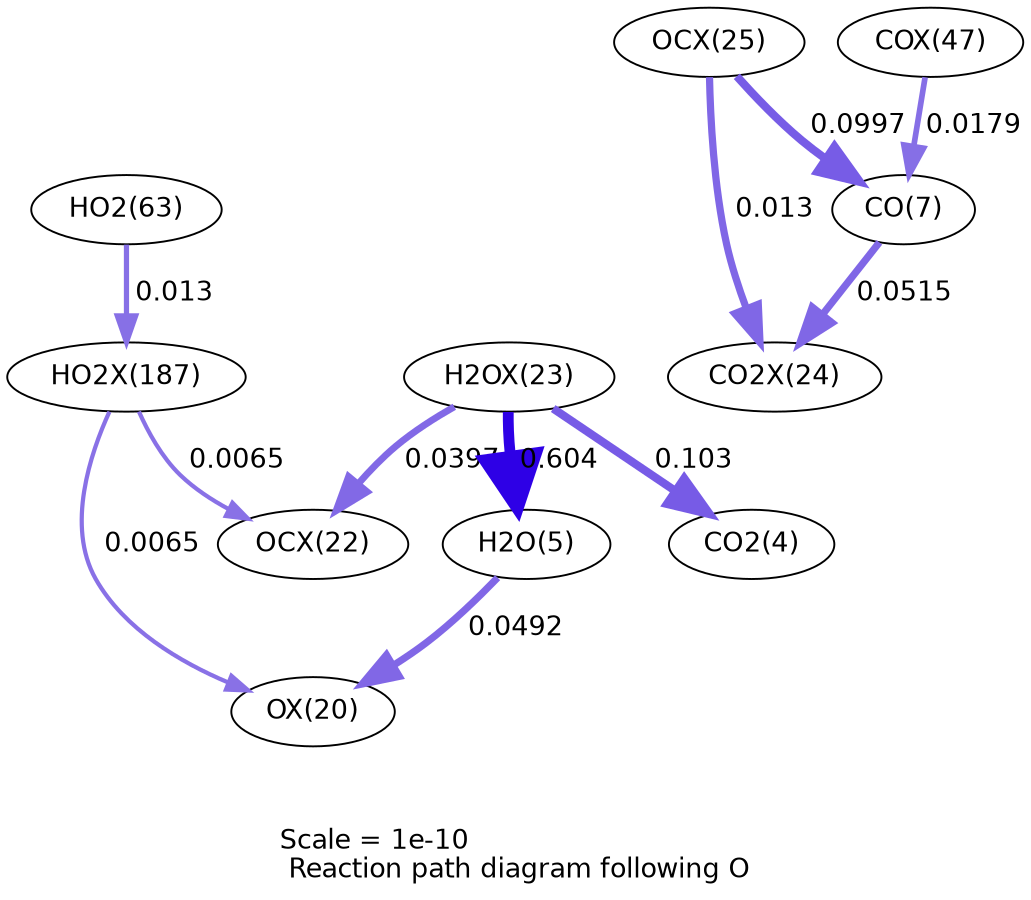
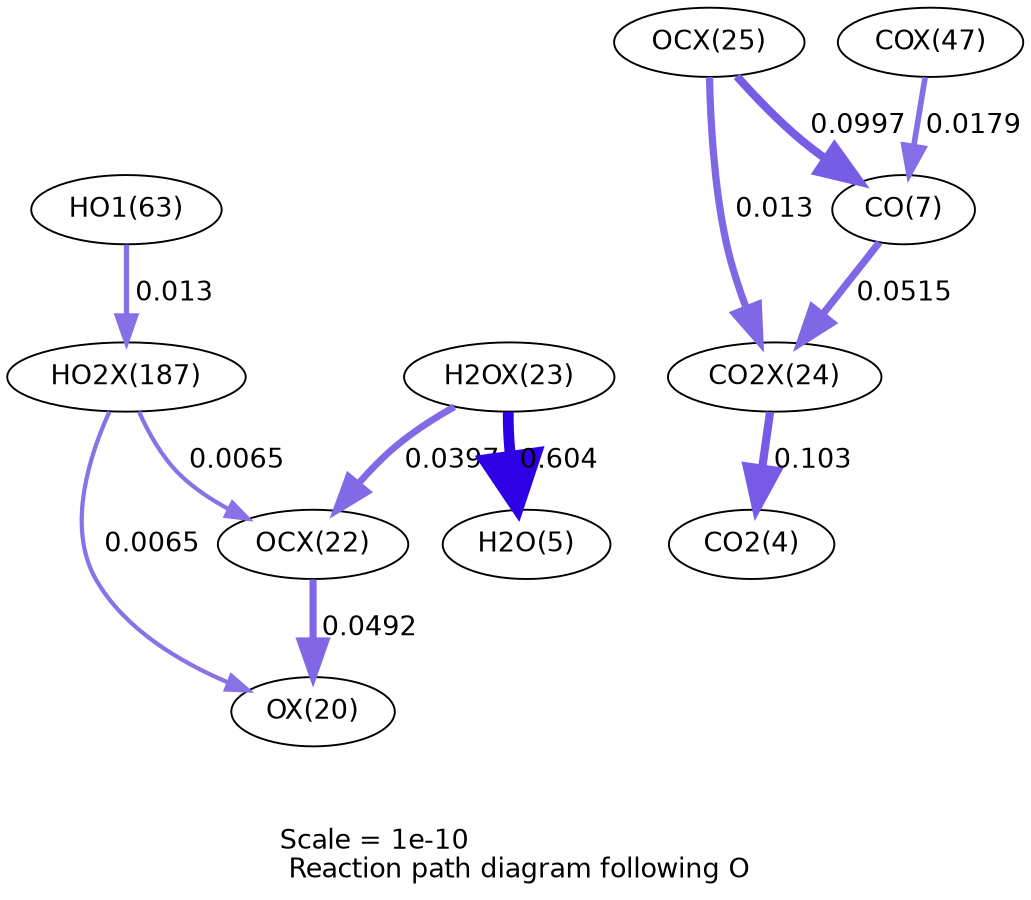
(126, 210) -> (126, 210)
(614, 450) -> (766, 440)
(448, 625) -> (313, 610)
